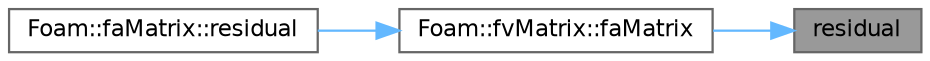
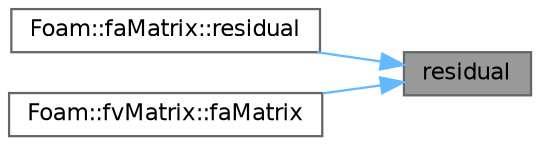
(347, 31) -> (349, 57)
